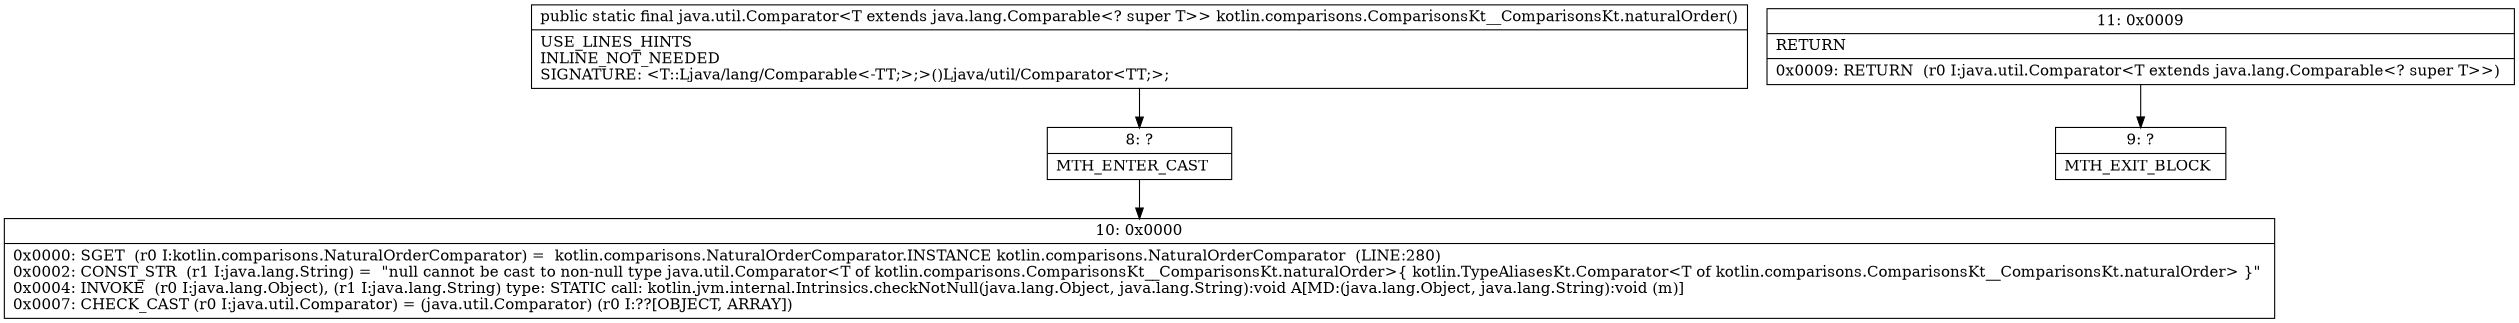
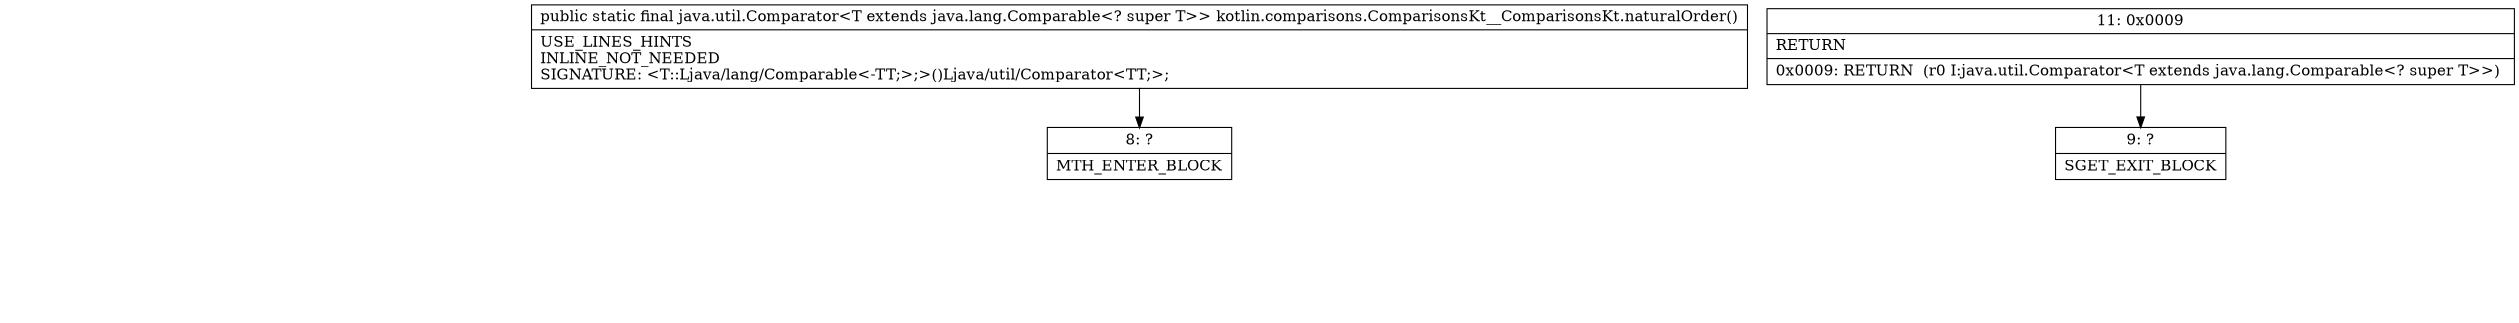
(1132, 166) -> (1140, 166)
(2138, 166) -> (2141, 166)
(1140, 268) -> none
